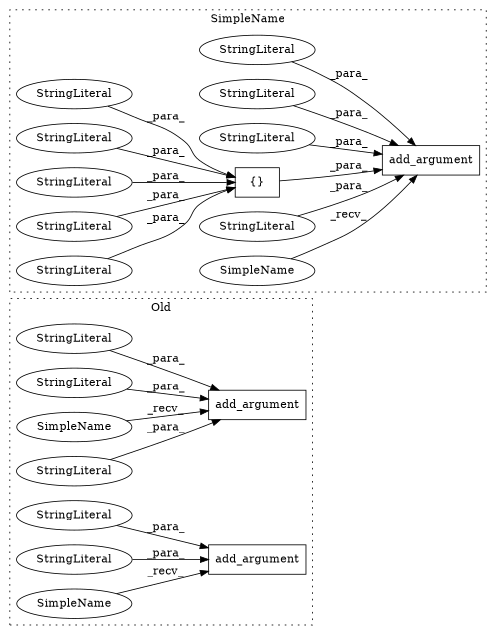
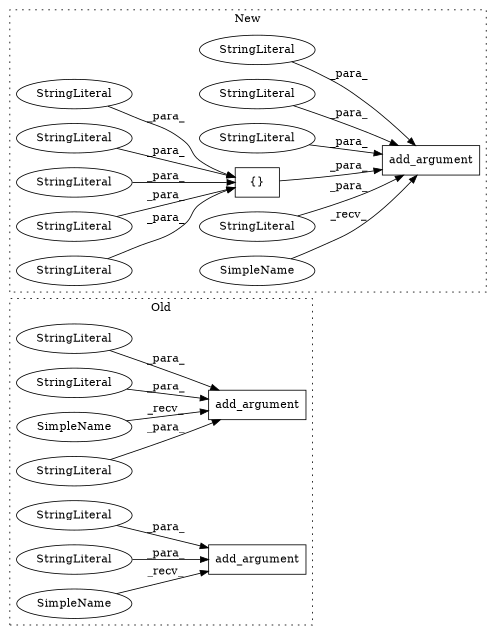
(248, 19) -> (248, 19)
